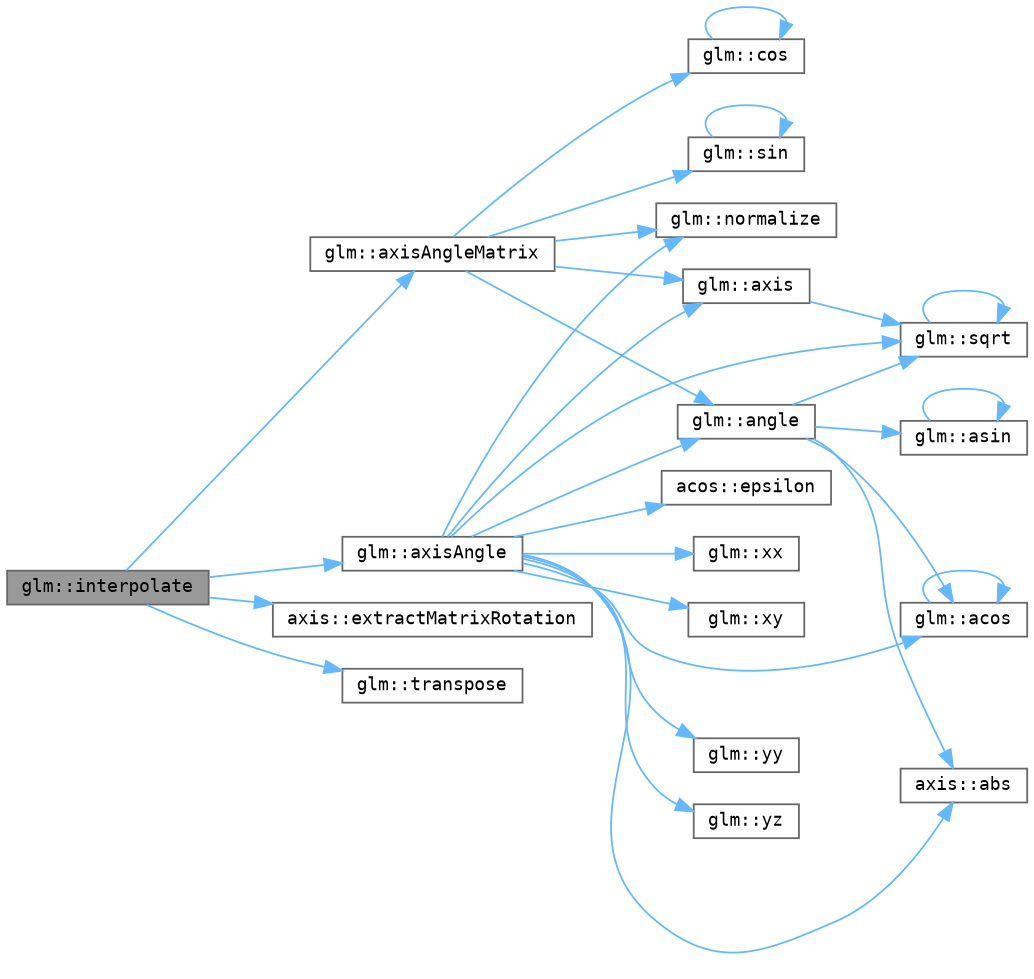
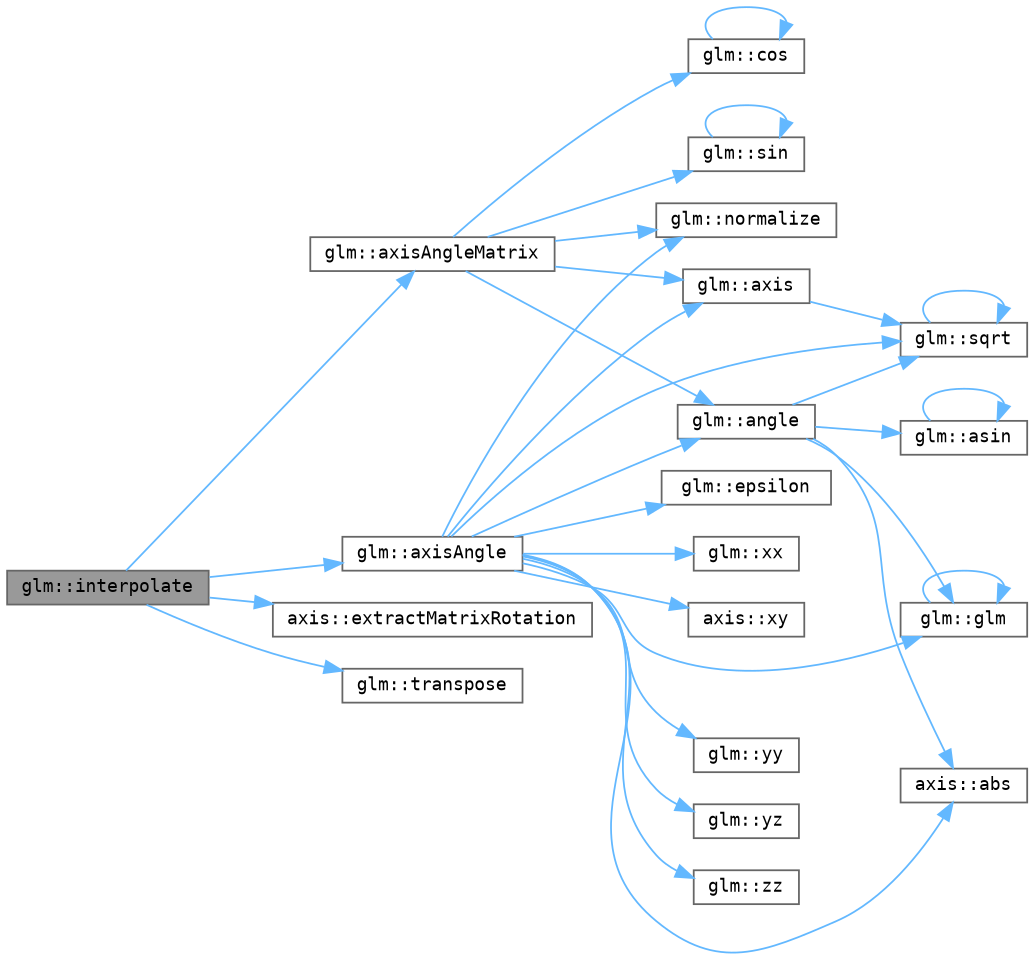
(746, 488) -> (746, 488)
(746, 620) -> (746, 620)
(964, 620) -> (964, 620)
none -> (746, 887)
